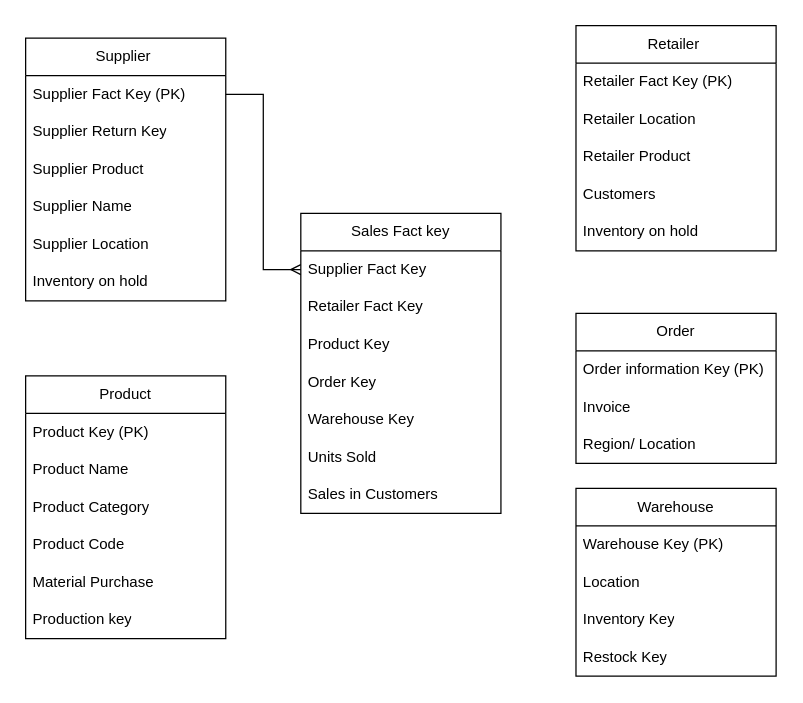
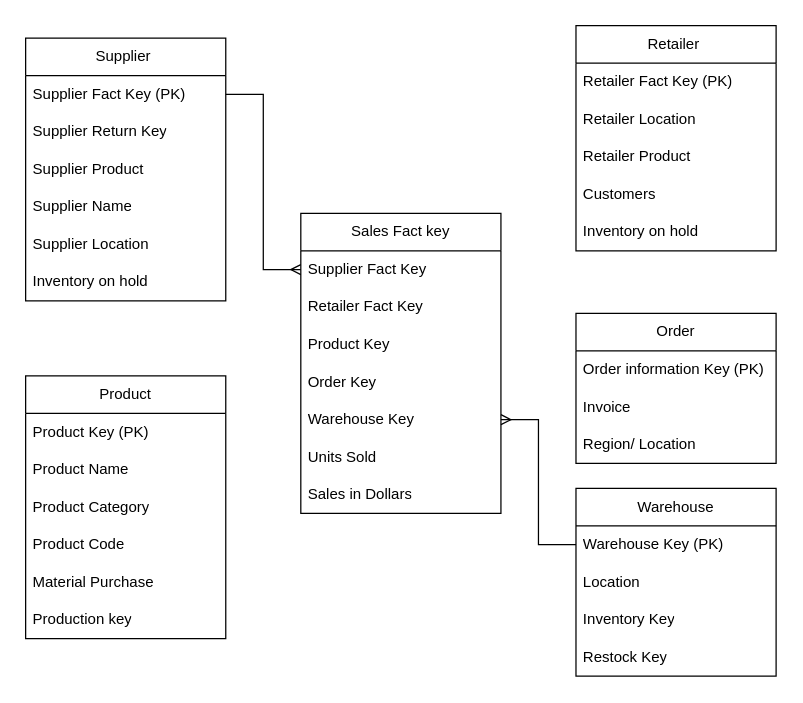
none -> (538, 481)
(376, 494) -> (364, 494)
